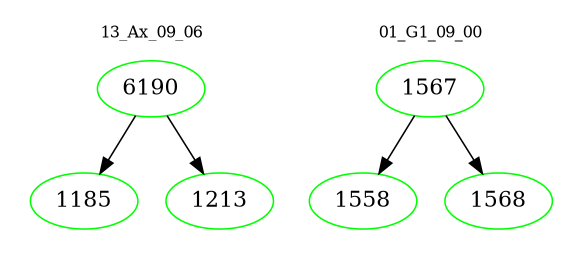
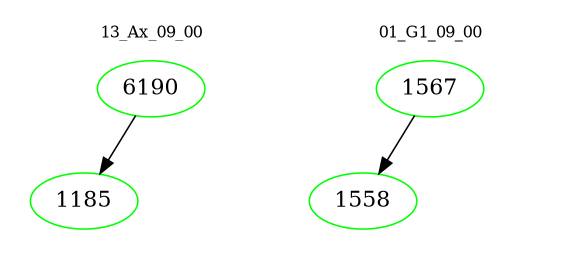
(152, 34) -> (152, 34)
(220, 201) -> none
(499, 201) -> none
